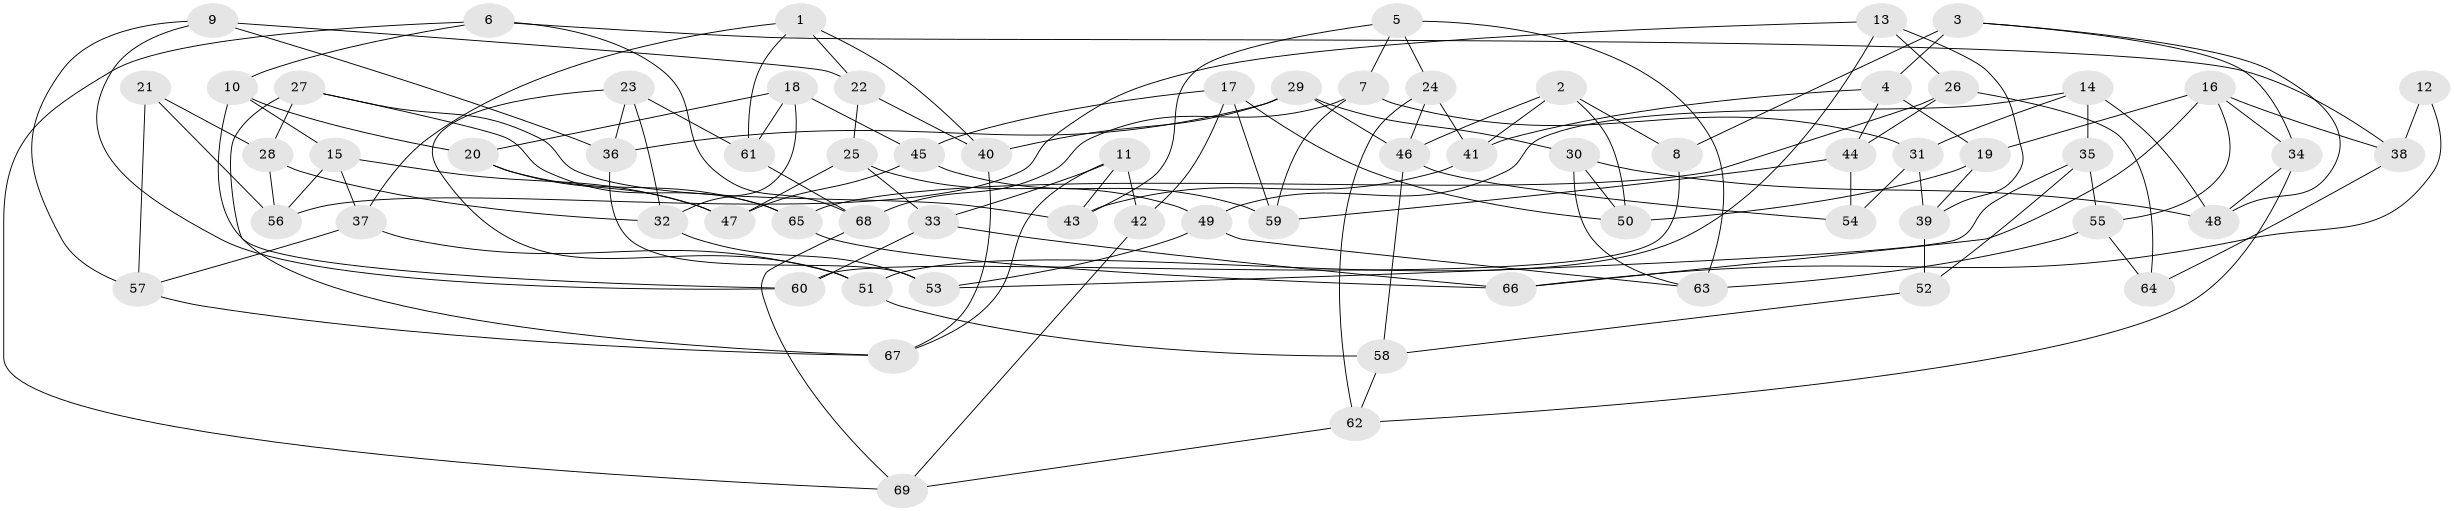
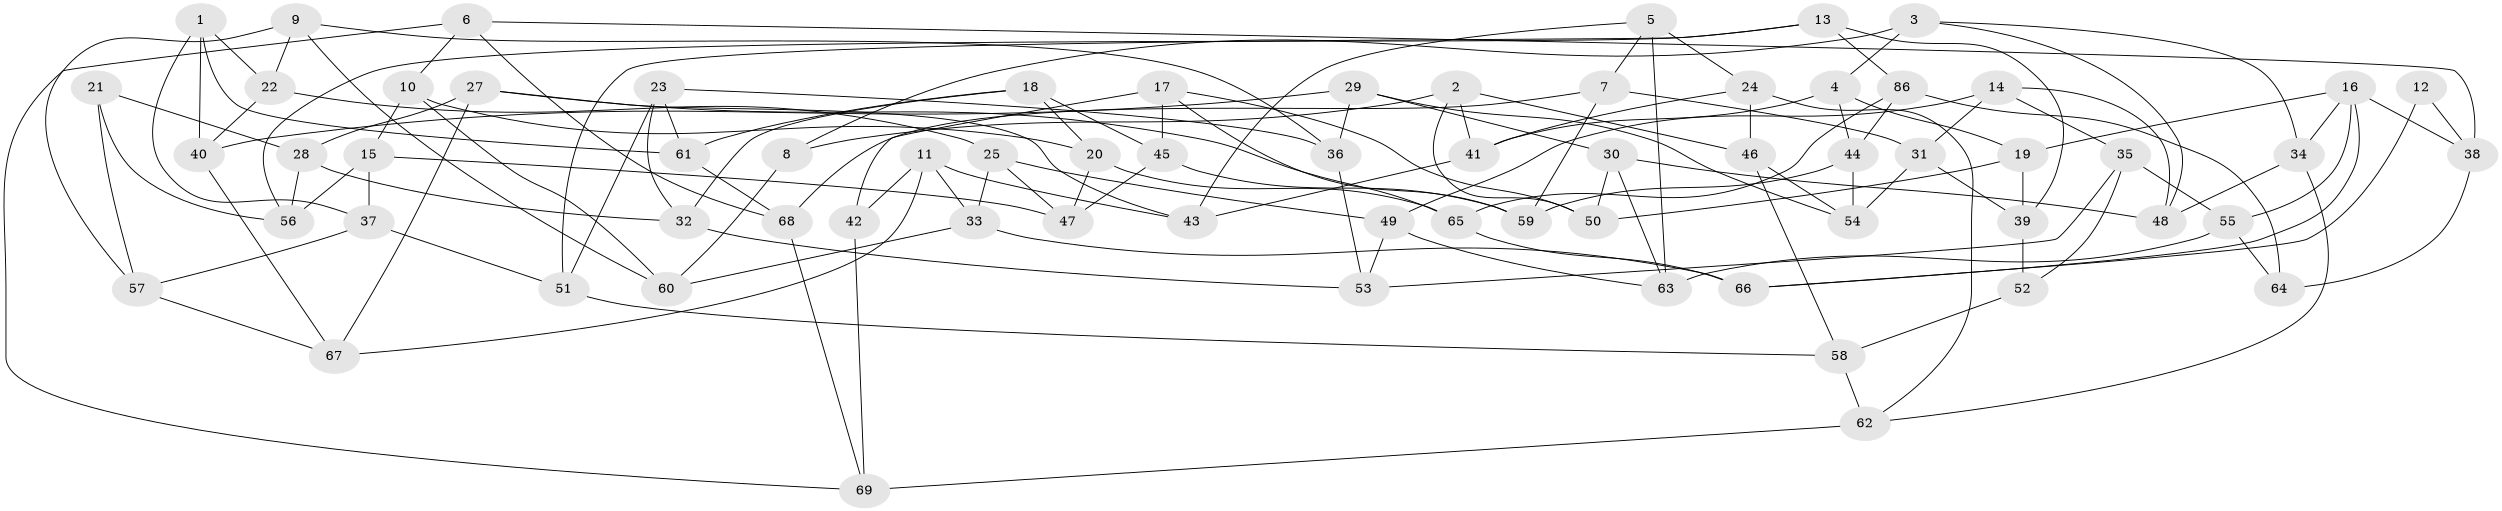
(1953, 88) -> (1903, 88)
(1350, 121) -> (1634, 135)
